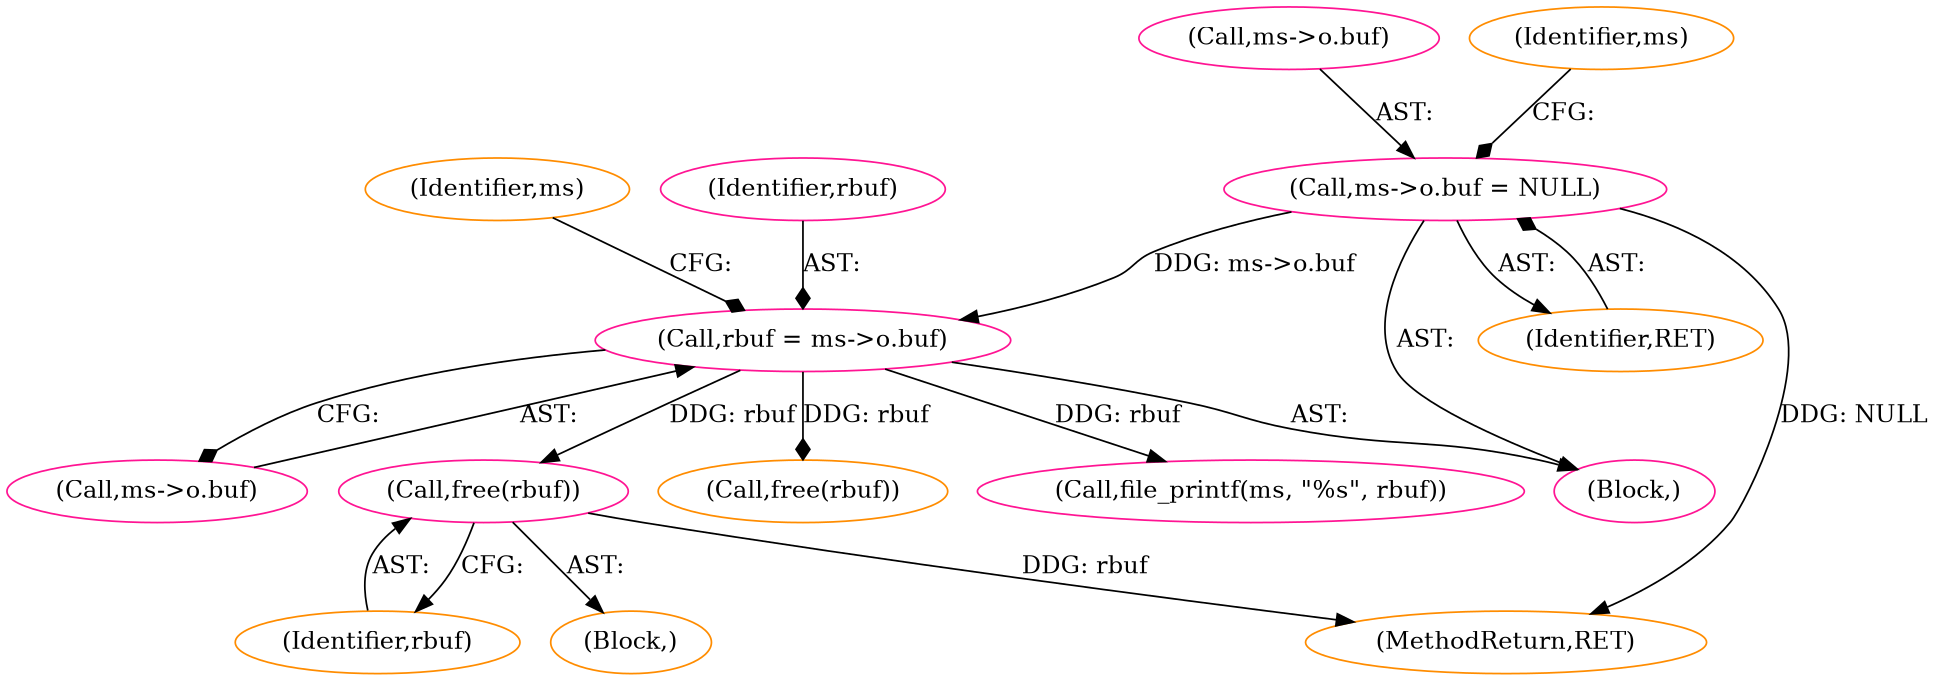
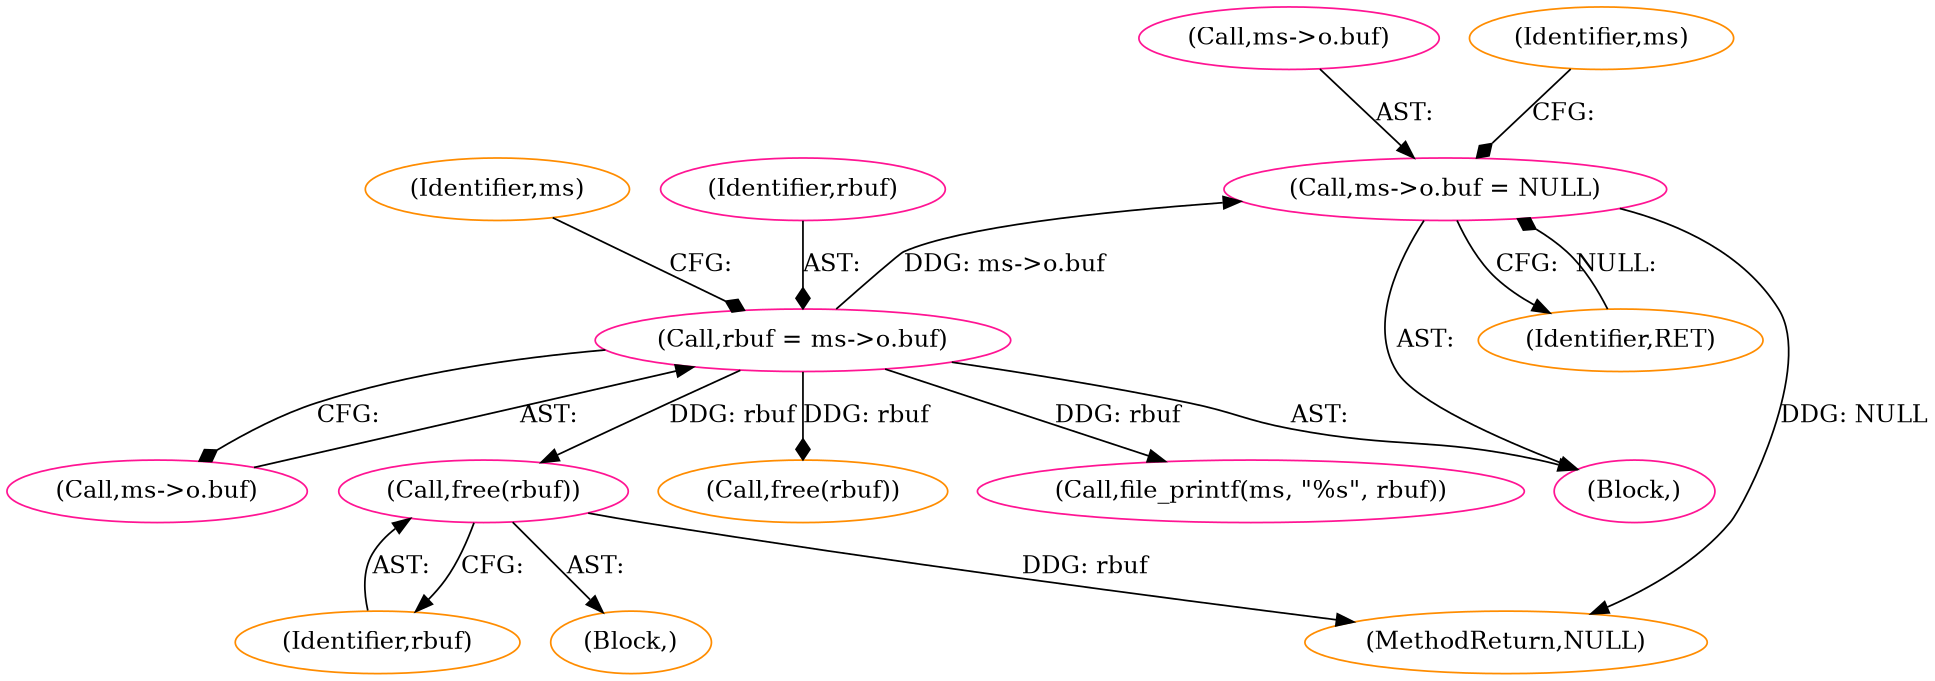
(1134, 264) -> (1018, 225)
(1531, 265) -> (1531, 265)
(1621, 265) -> (1621, 265)
(1506, 642) -> (1506, 642)
